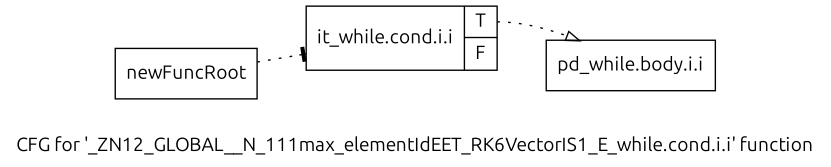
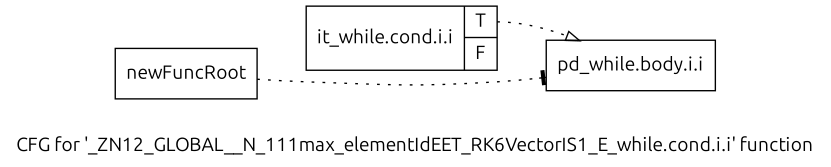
(278, 59) -> (398, 85)
